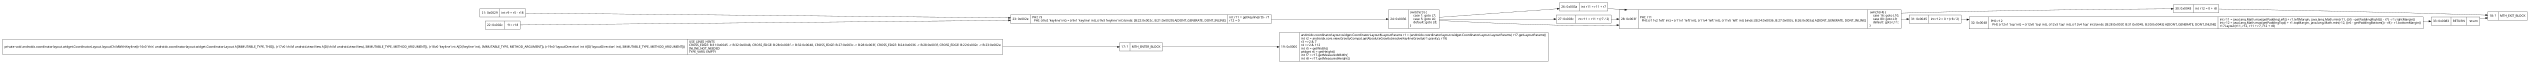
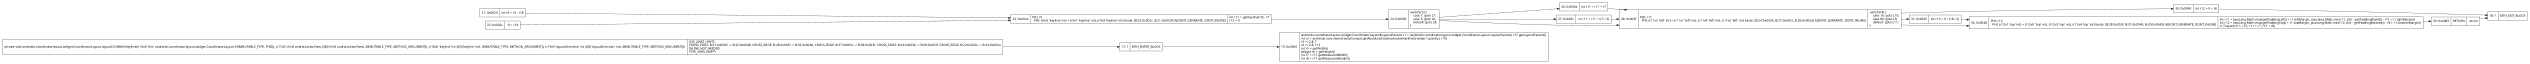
none -> (1934, 26)
